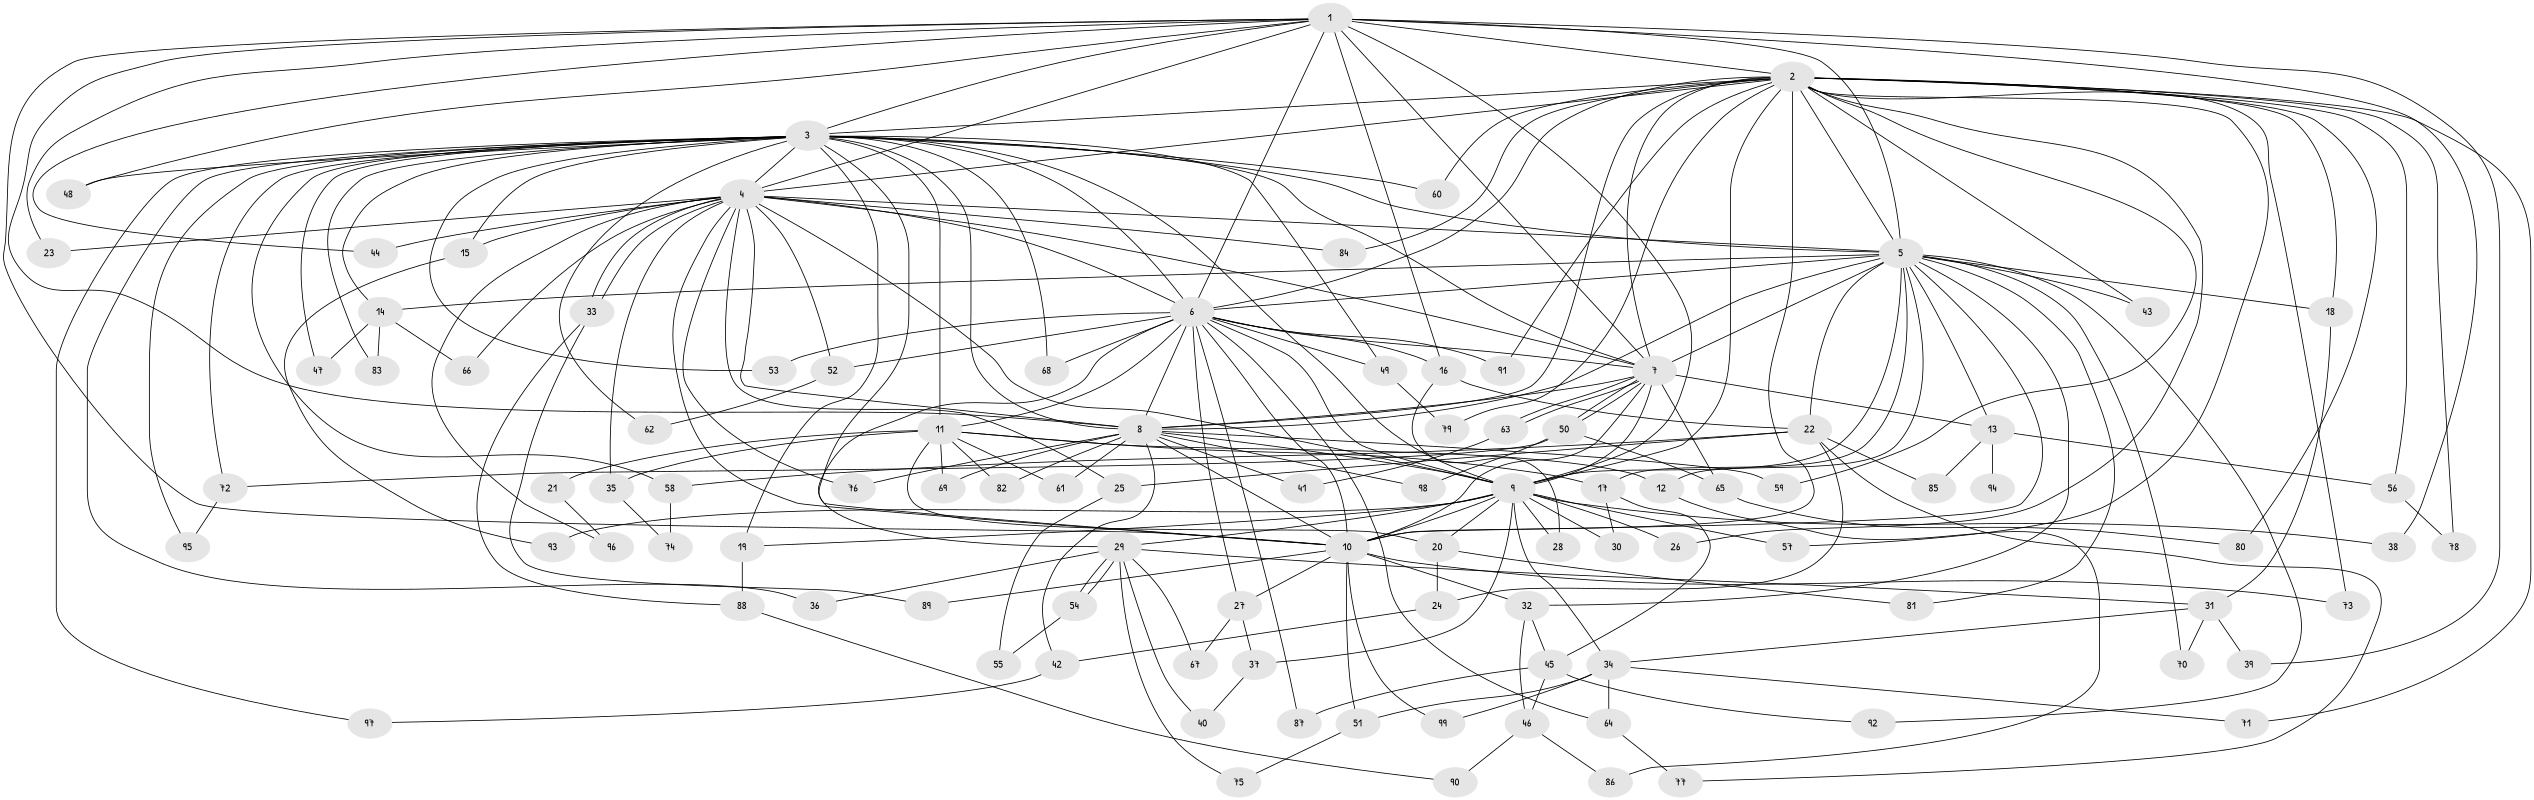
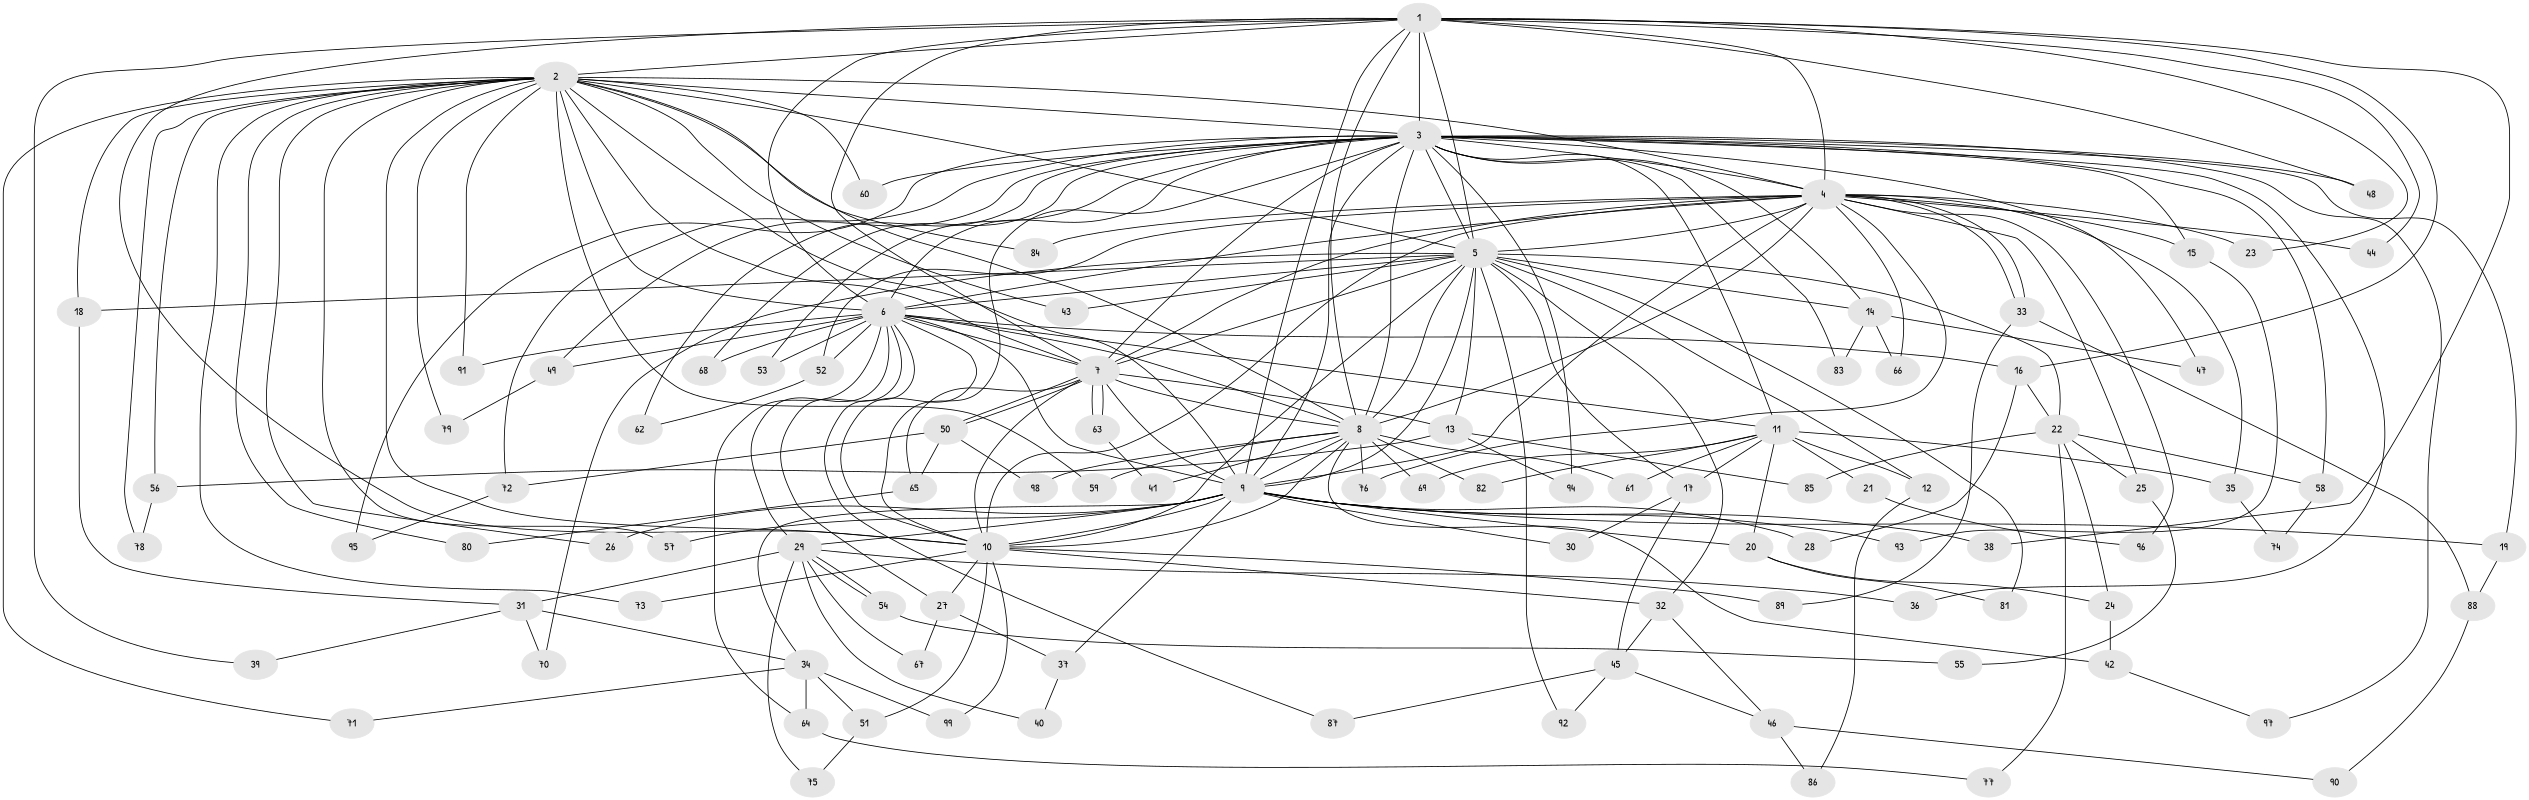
none -> (1539, 285)
